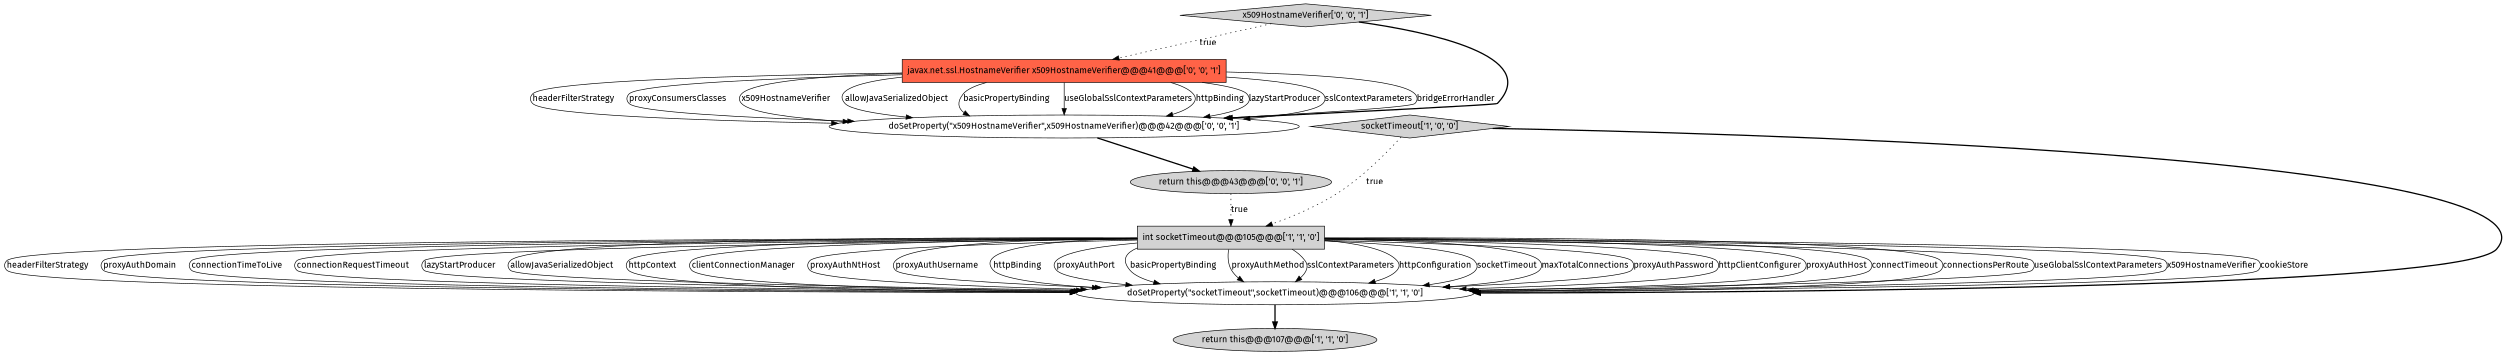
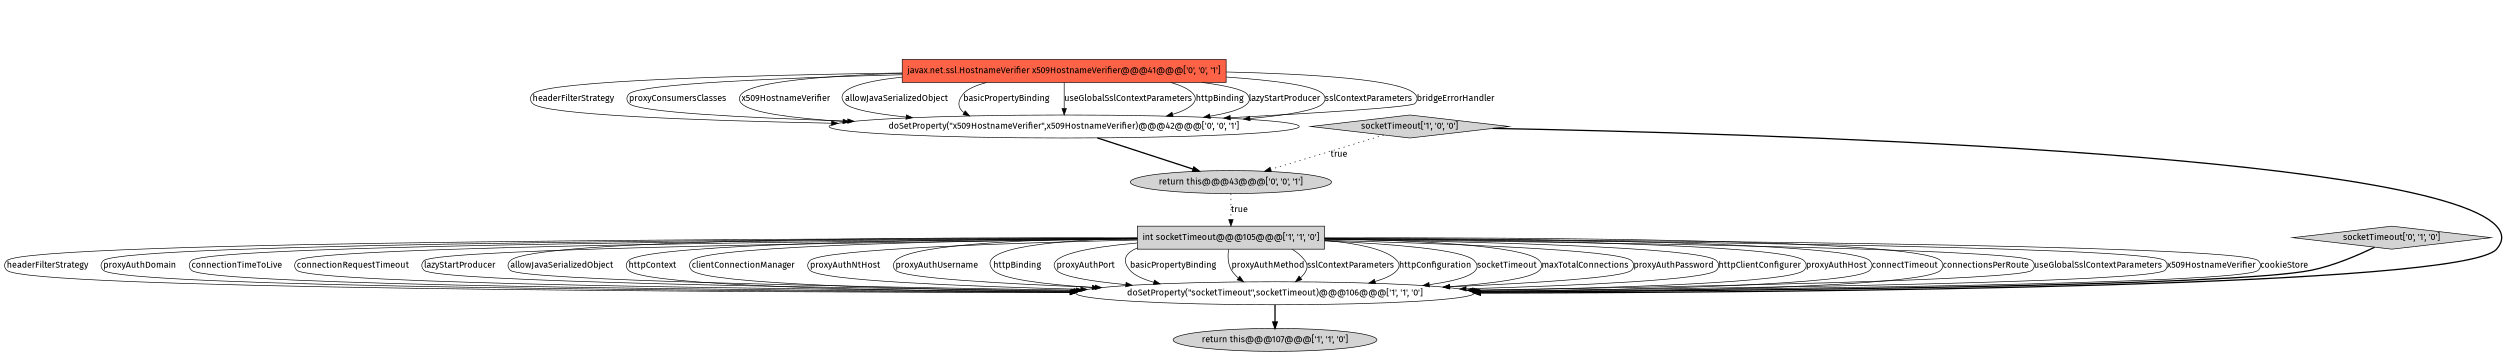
(1306, 15) -> none
(1343, 190) -> (1327, 152)
none -> (2392, 238)
